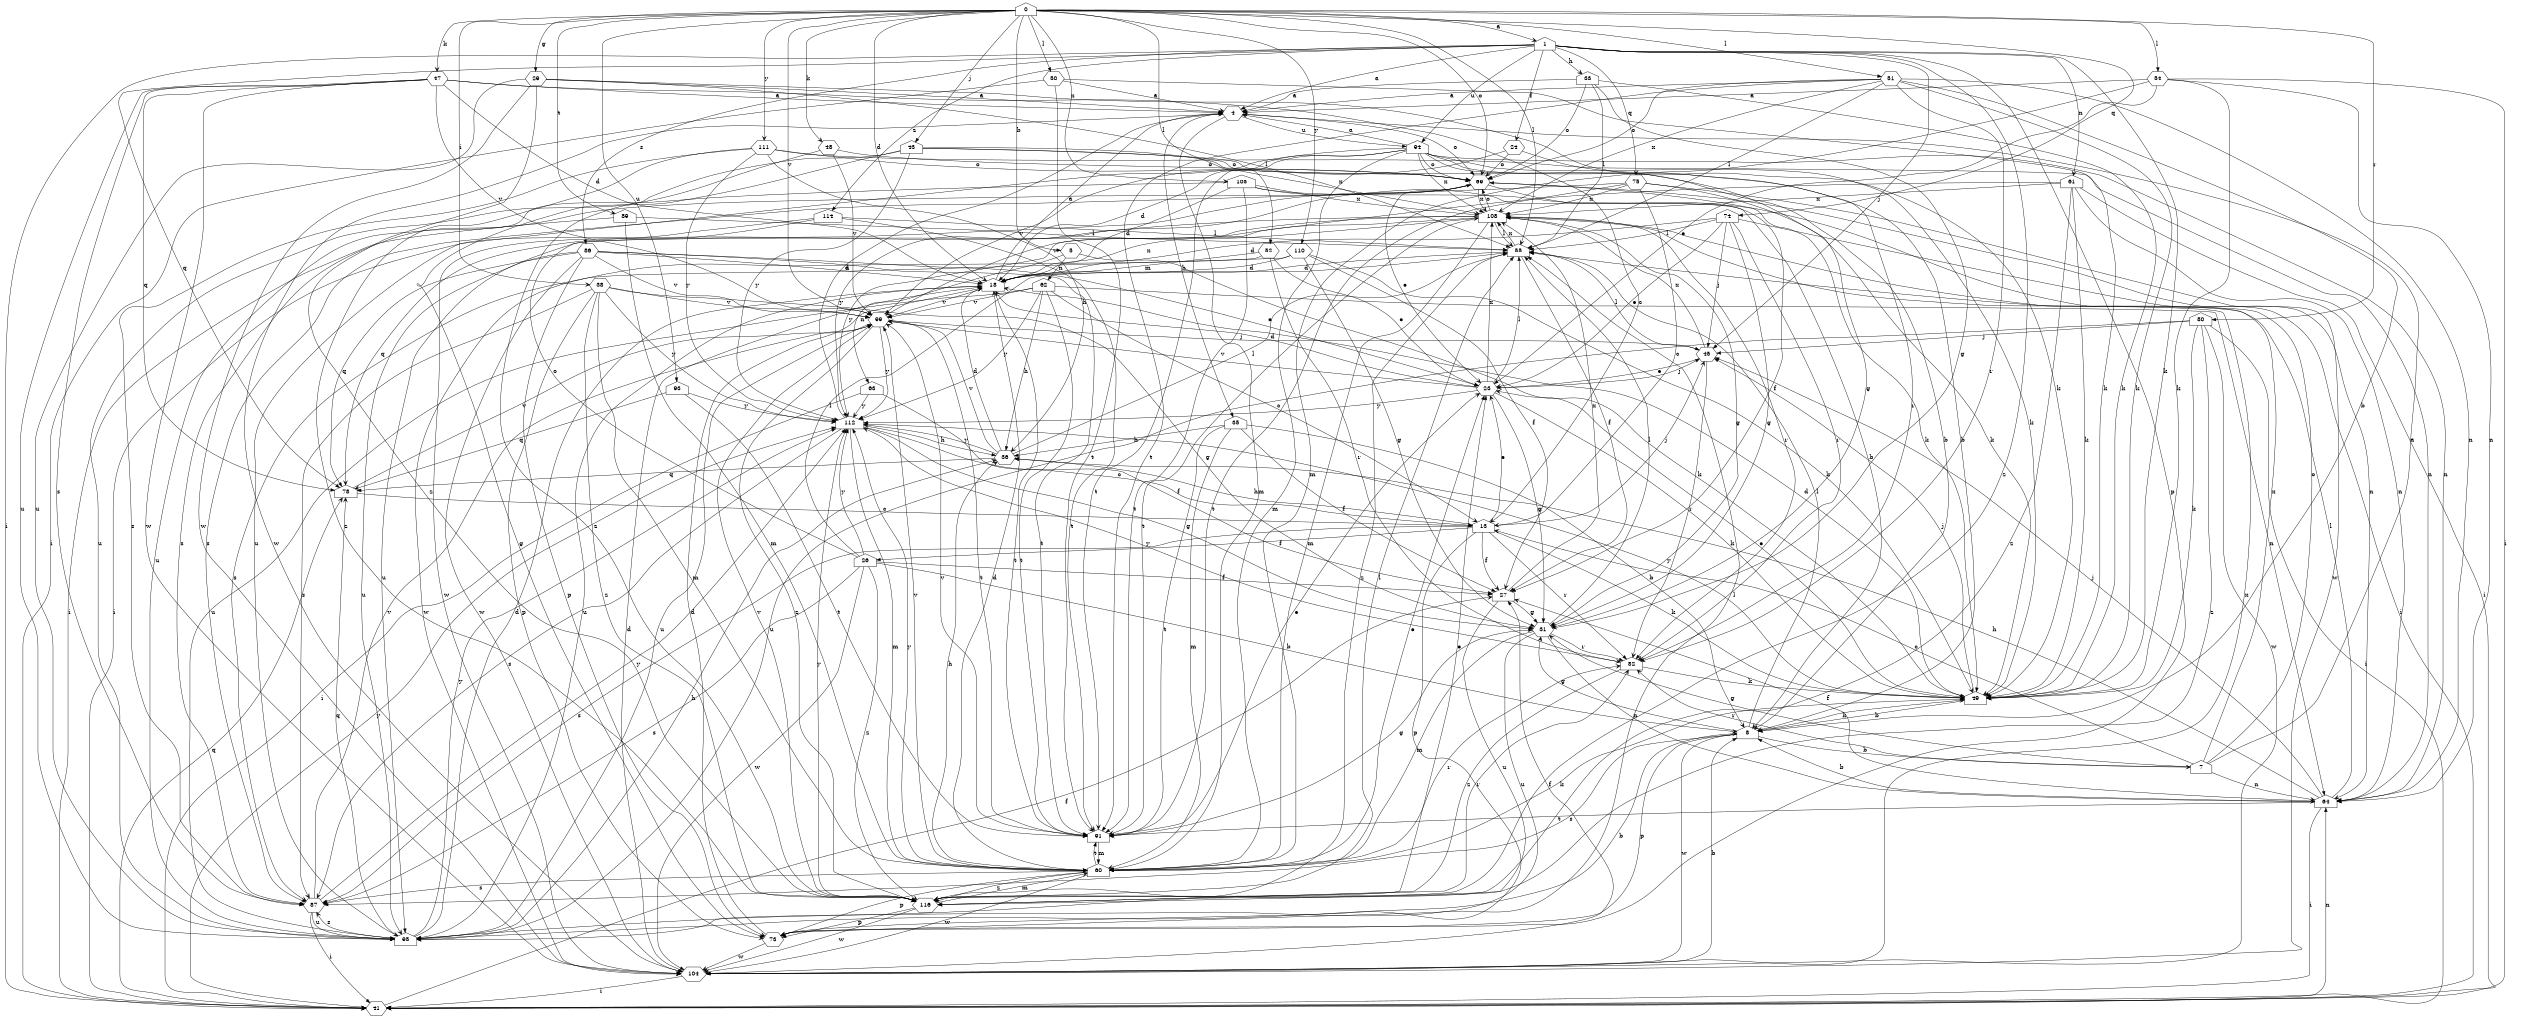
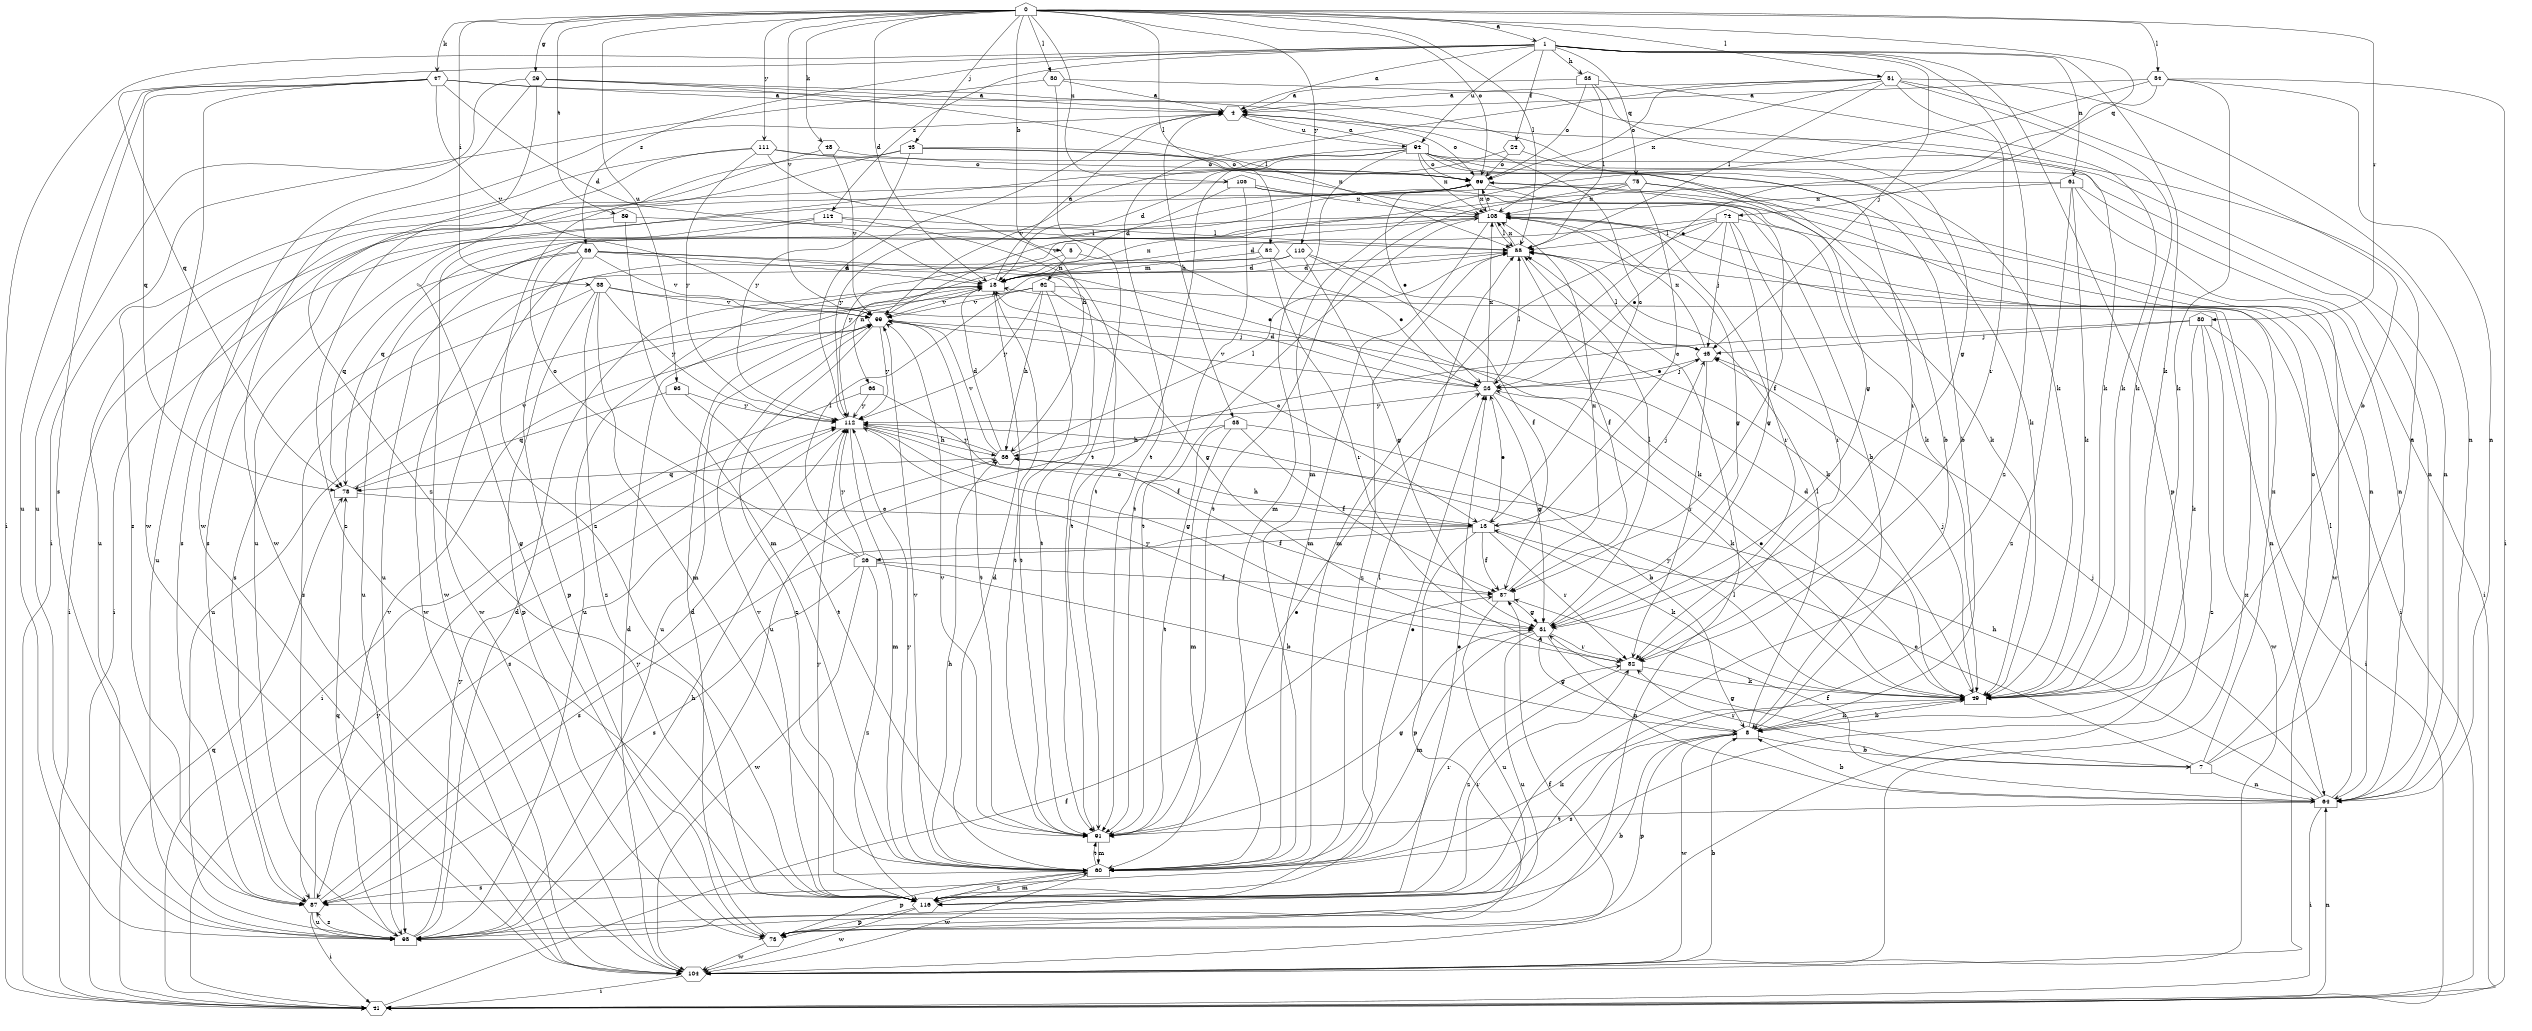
(1099, 426) -> (1099, 426)
(1258, 482) -> (1337, 540)
(1503, 595) -> (1503, 595)
